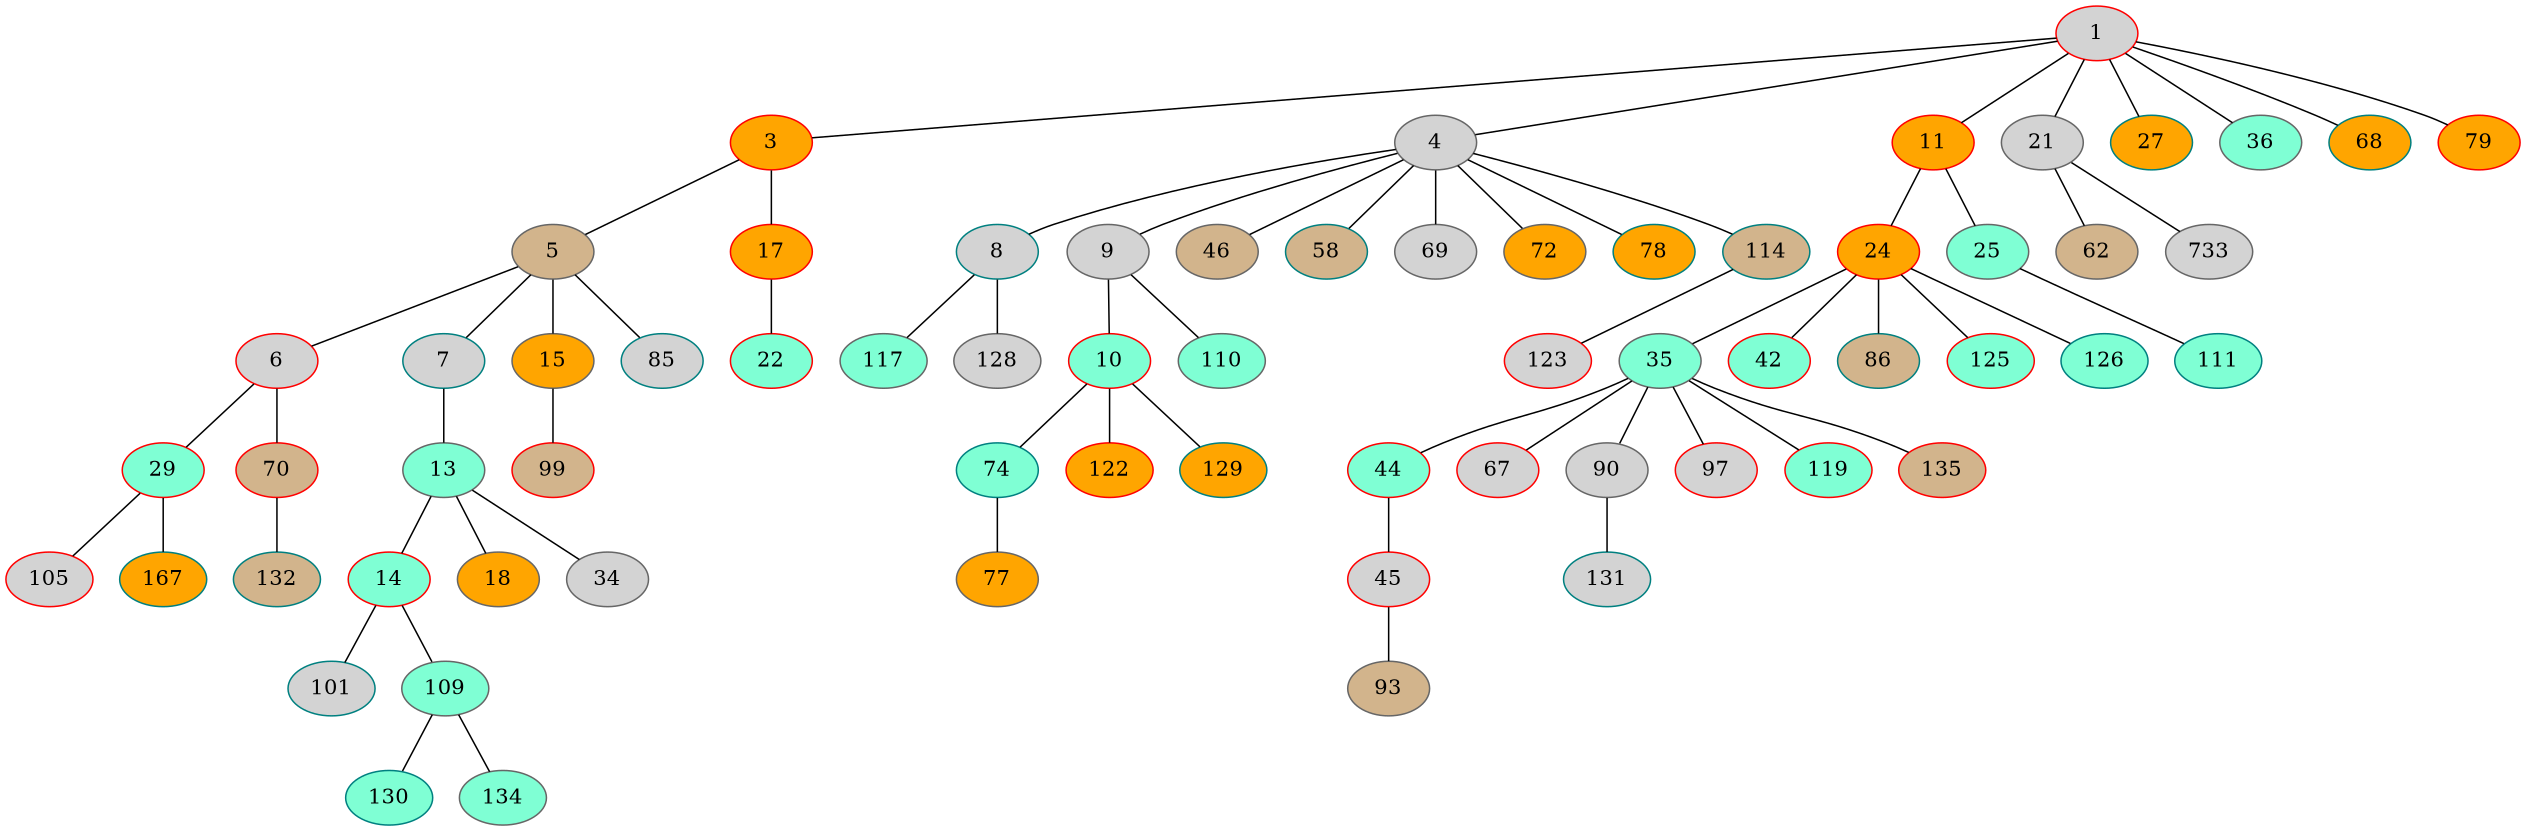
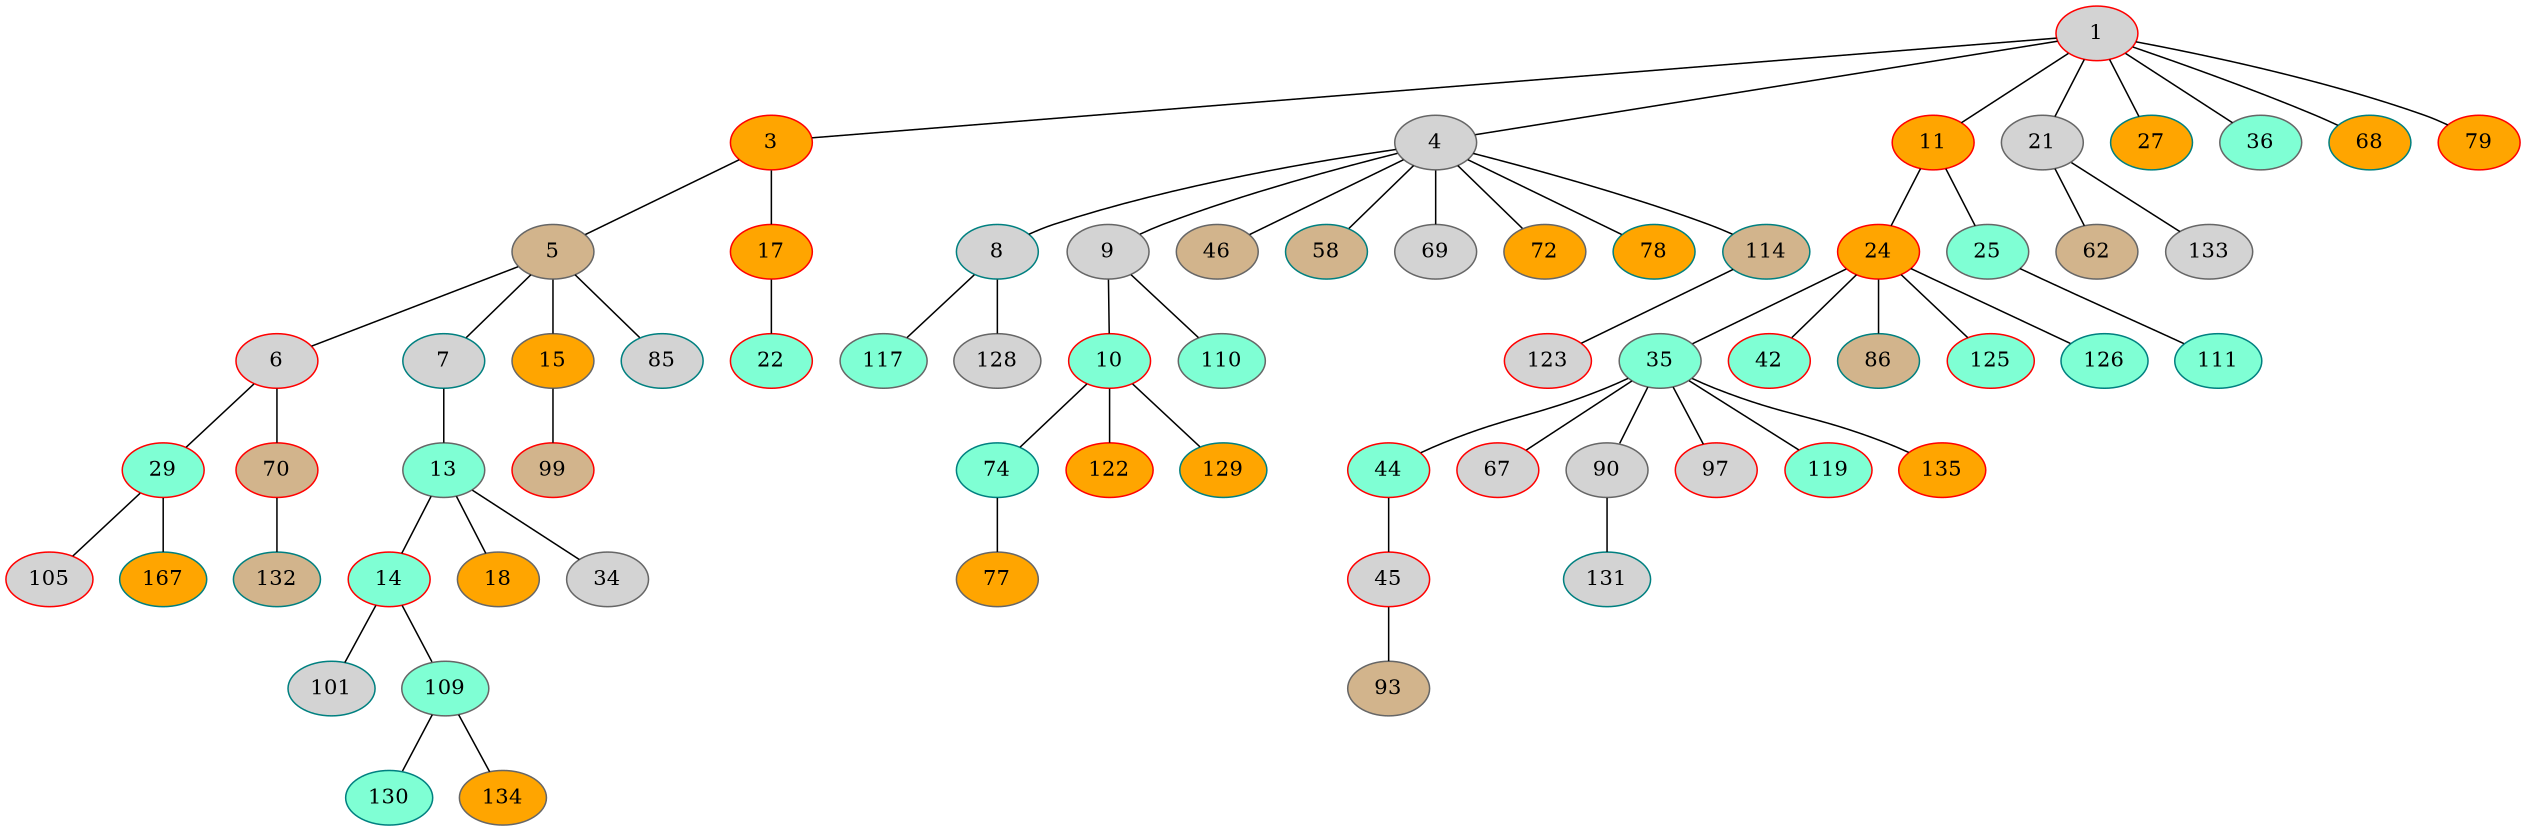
(2209, 252) -> (2209, 252)
(1942, 470) -> (1942, 470)
(503, 798) -> (503, 798)
